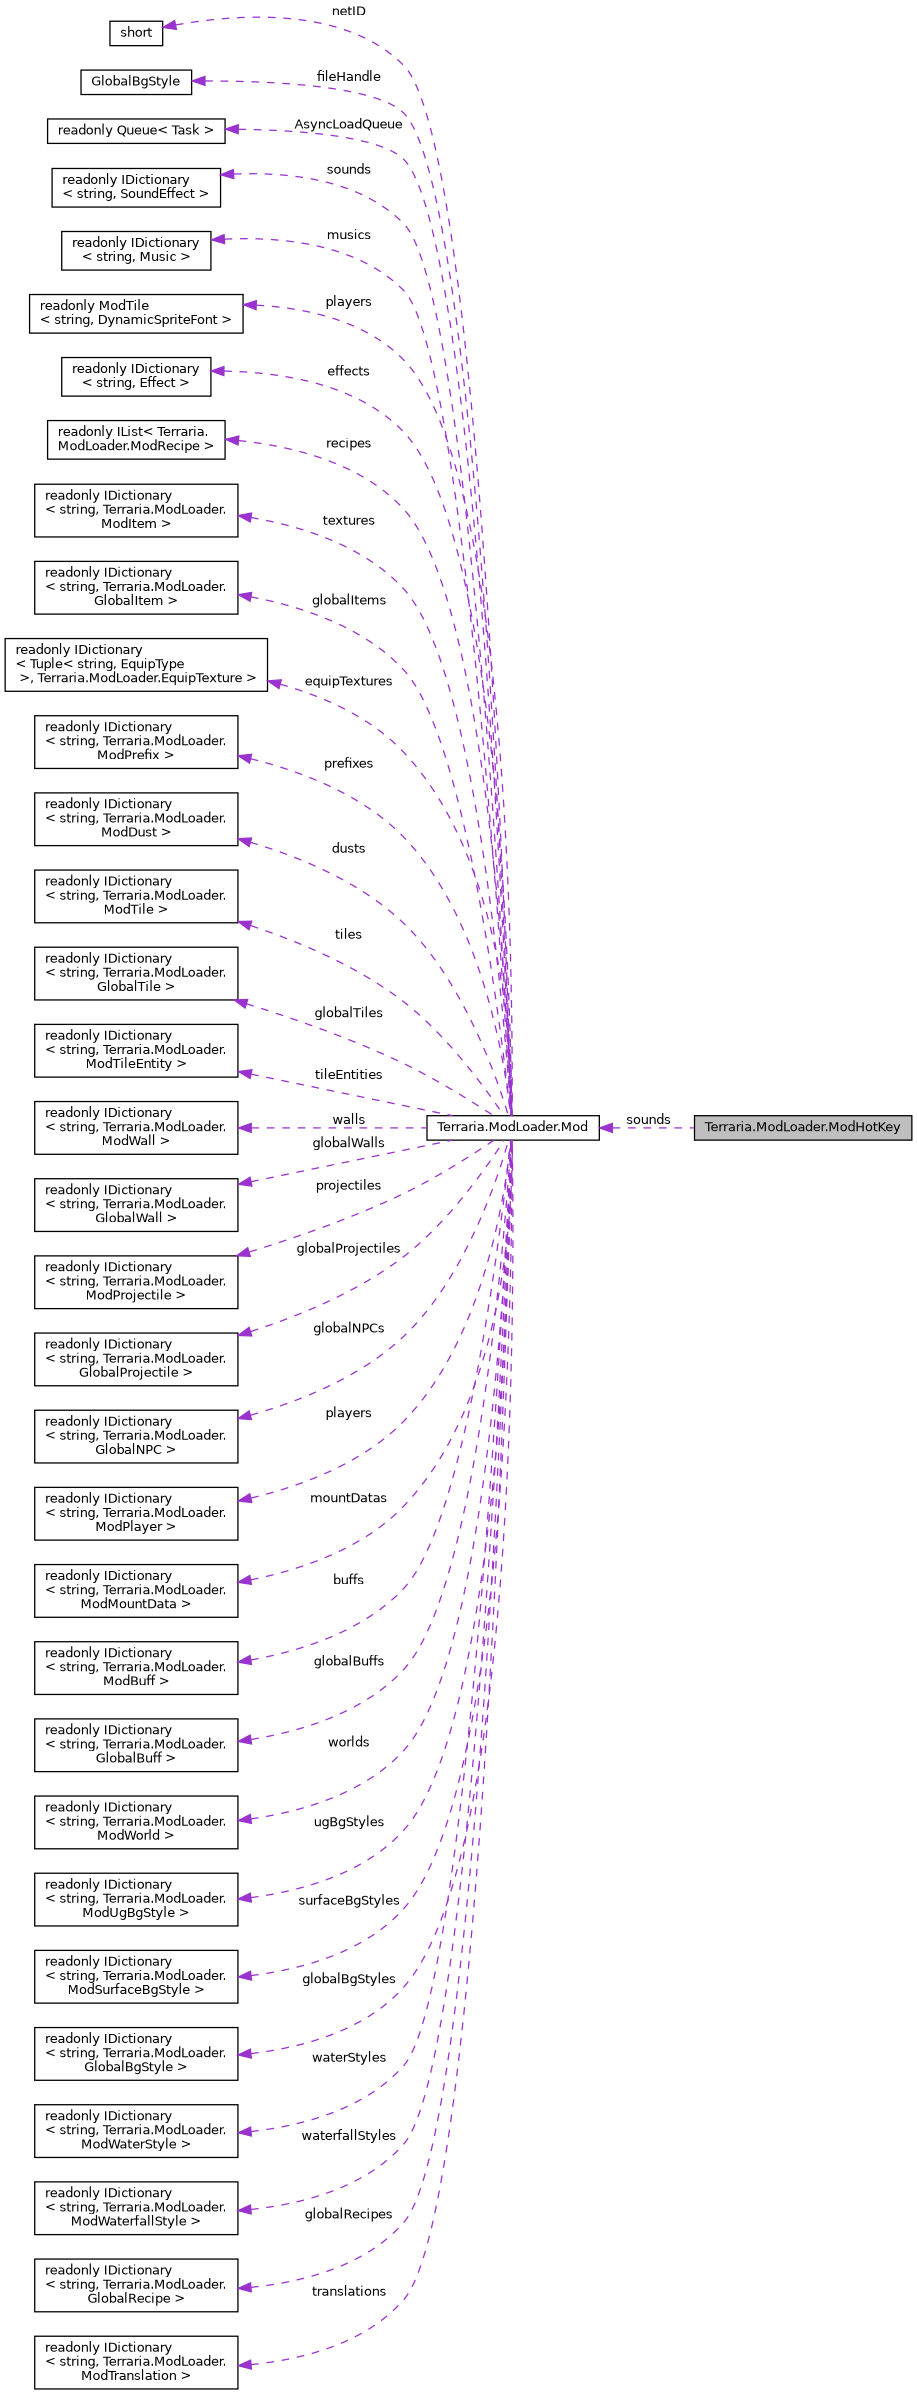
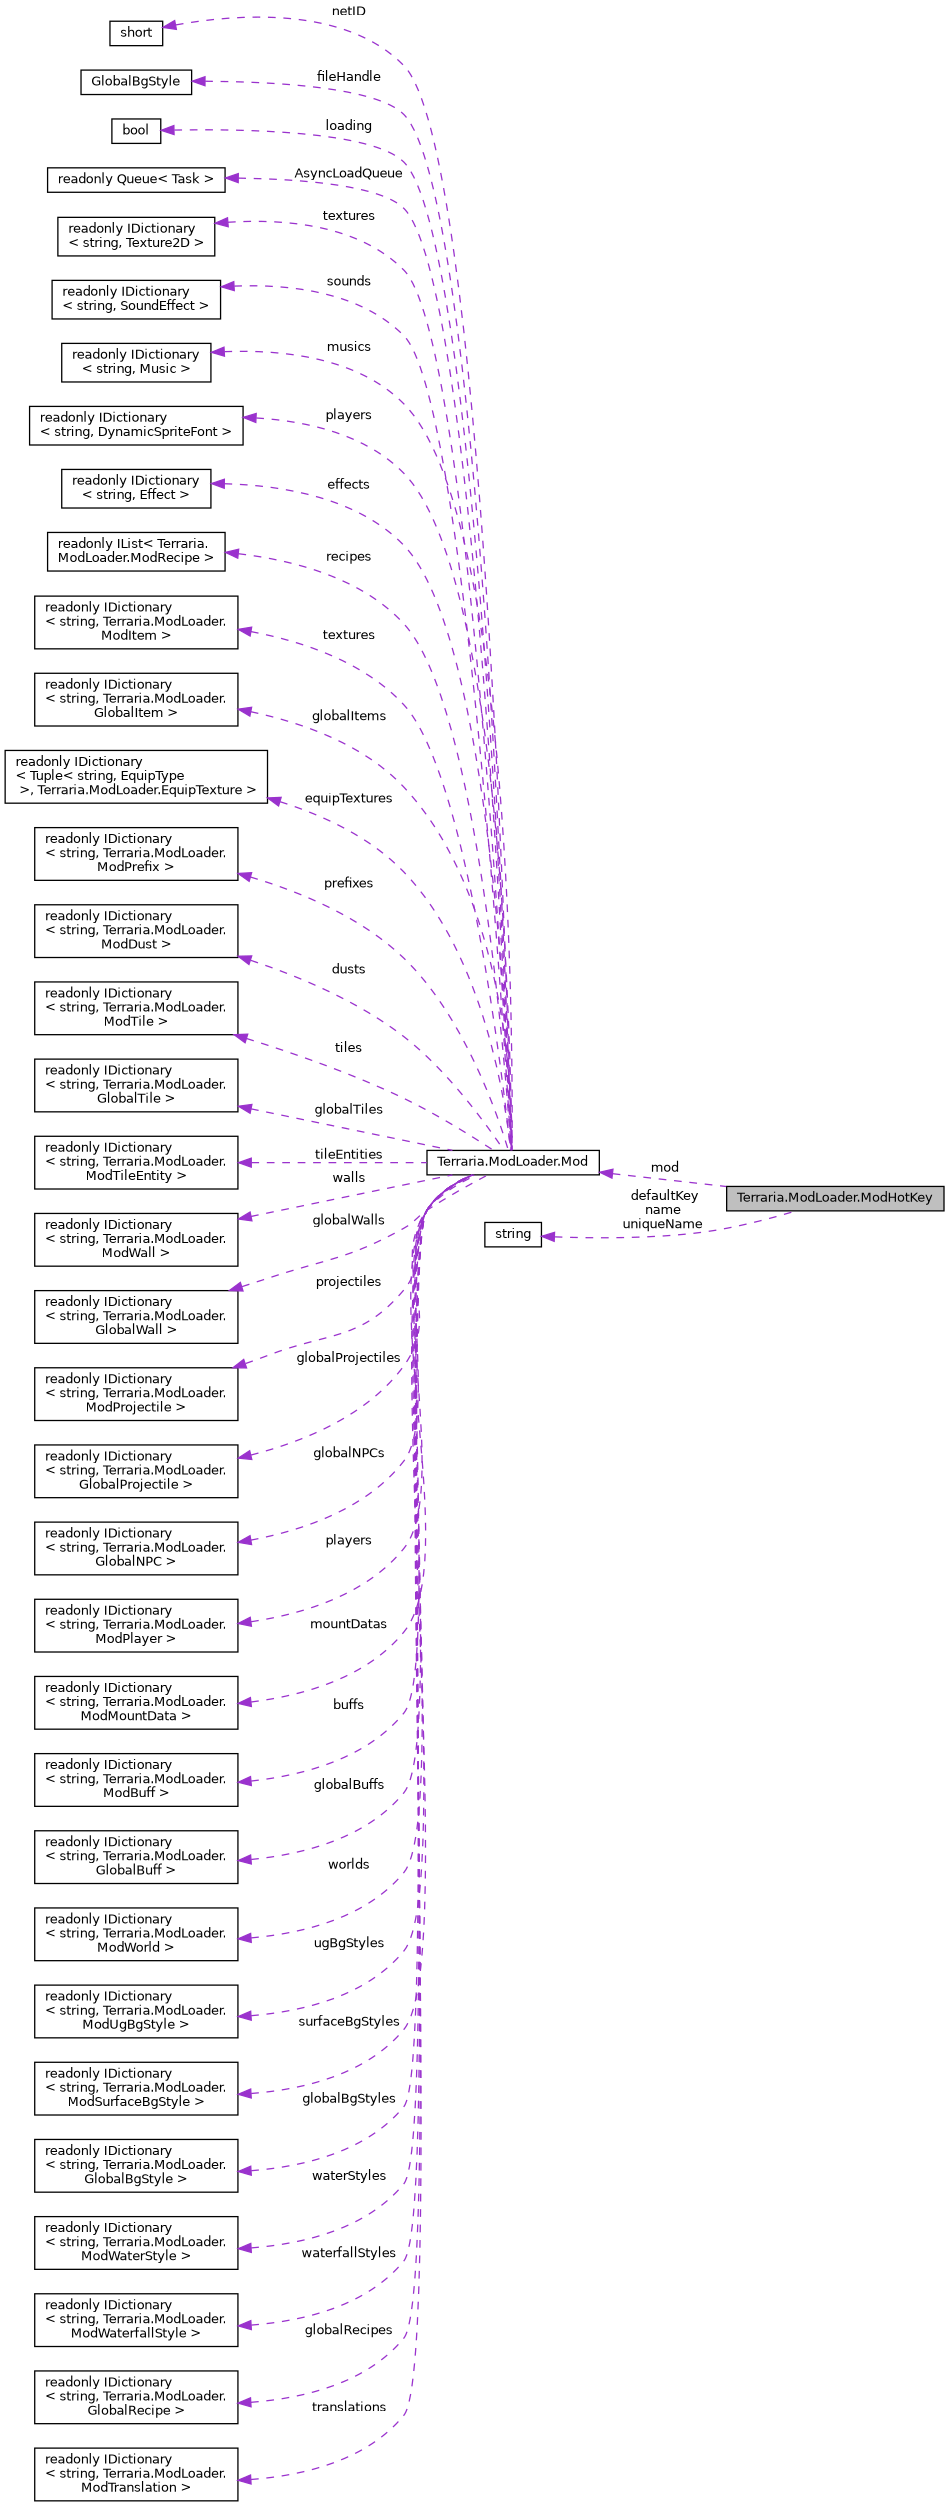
none -> (136, 131)
none -> (136, 237)
(136, 314) -> (136, 426)
(647, 1121) -> (663, 1168)
none -> (513, 1235)
